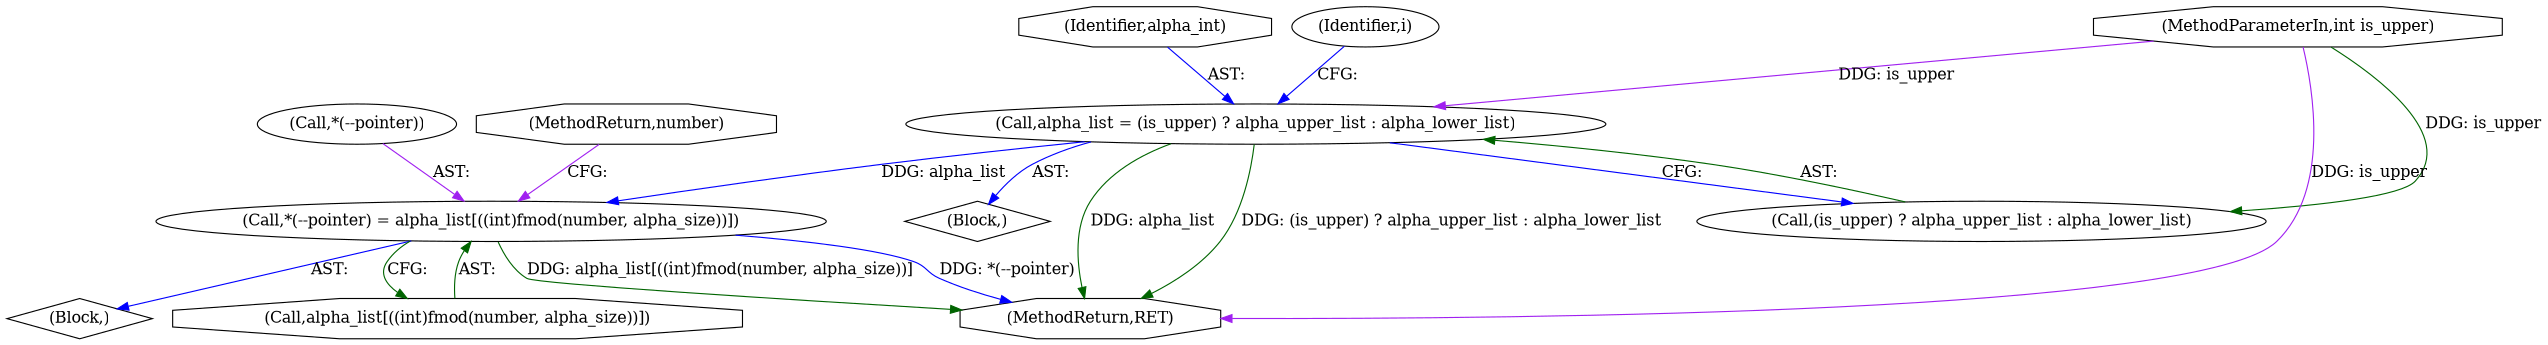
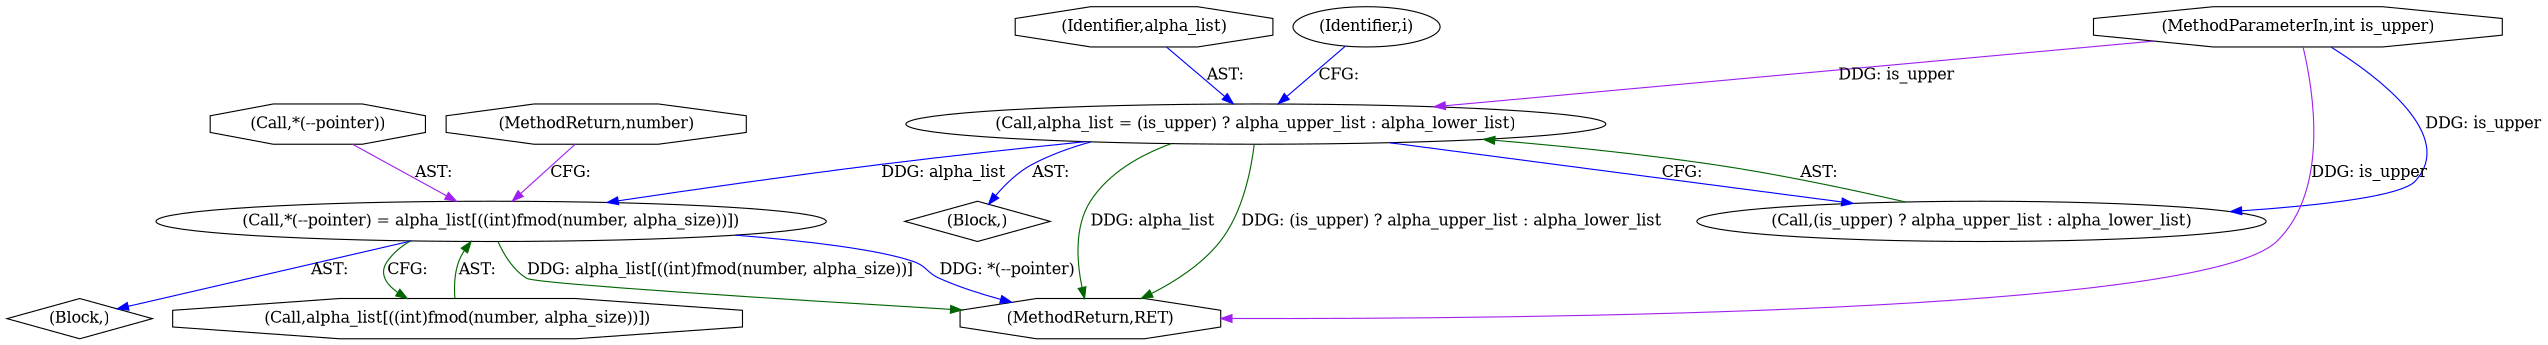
(1145, 27) -> (1144, 27)
(357, 124) -> (318, 124)
(2416, 181) -> (2416, 181)
